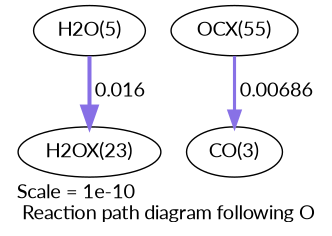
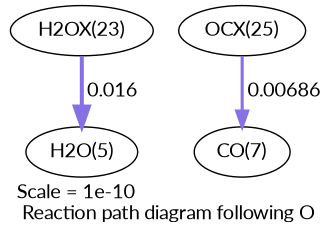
(235, 31) -> (242, 31)
(89, 81) -> (82, 81)
(235, 152) -> (242, 152)
